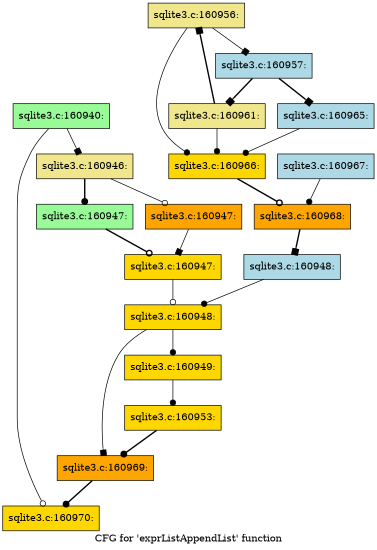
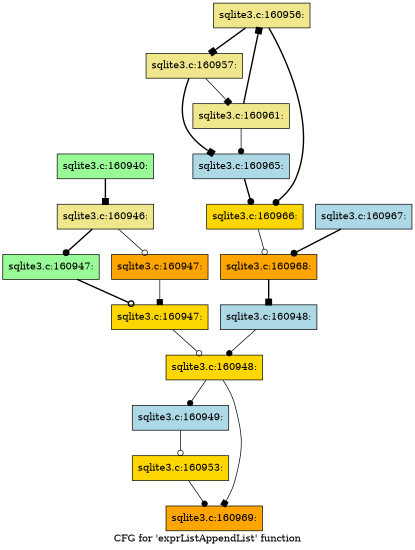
(227, 39) -> (231, 39)
(264, 66) -> (194, 66)
(243, 88) -> (215, 88)
(158, 91) -> (302, 115)
(72, 138) -> (105, 188)
(217, 139) -> (241, 139)
(274, 140) -> (247, 189)
(315, 189) -> (319, 240)
(257, 190) -> (261, 239)
(173, 368) -> (180, 418)
(173, 390) -> (180, 440)
(141, 441) -> (196, 491)
(51, 518) -> none
